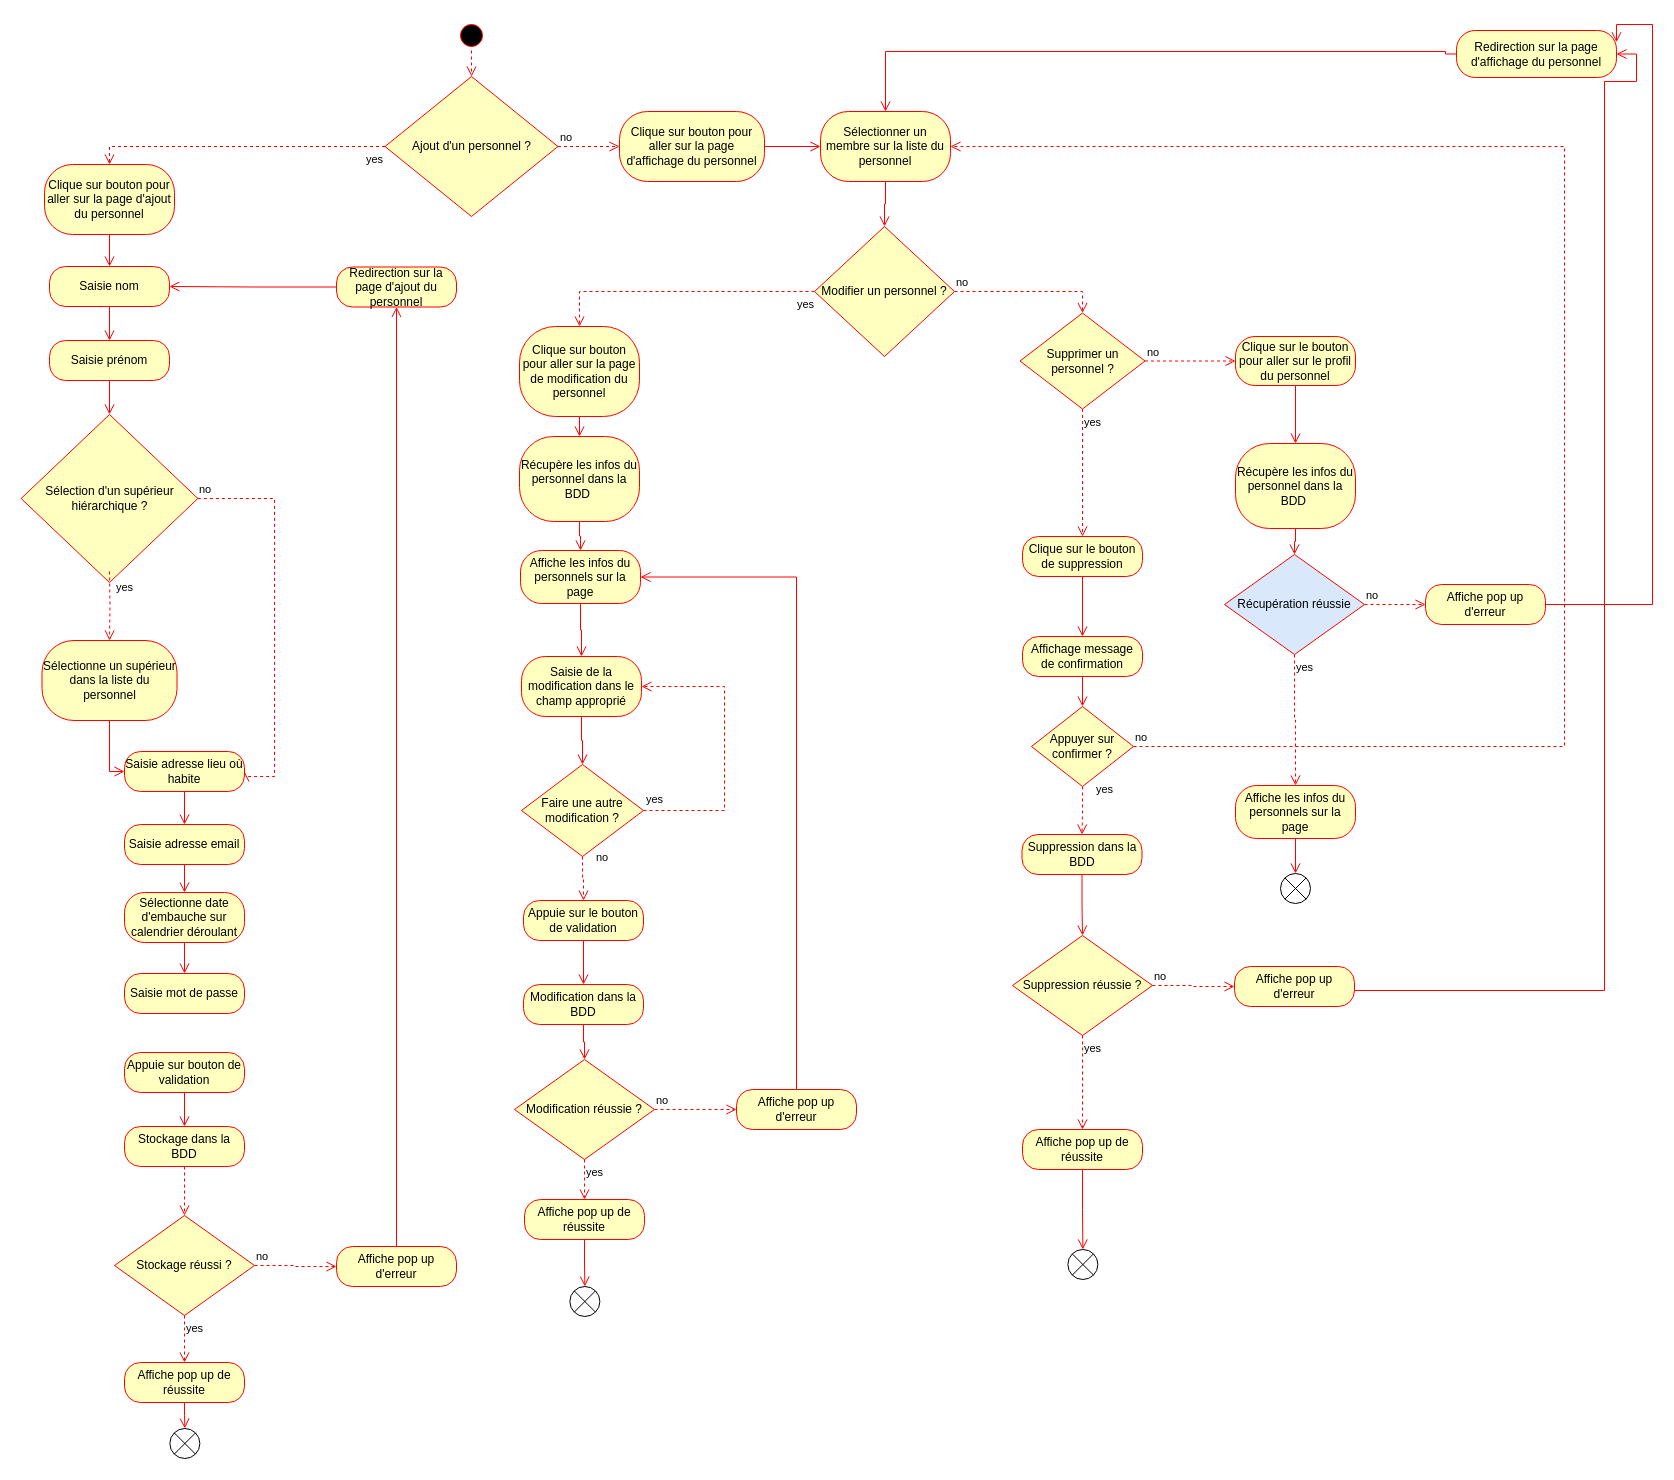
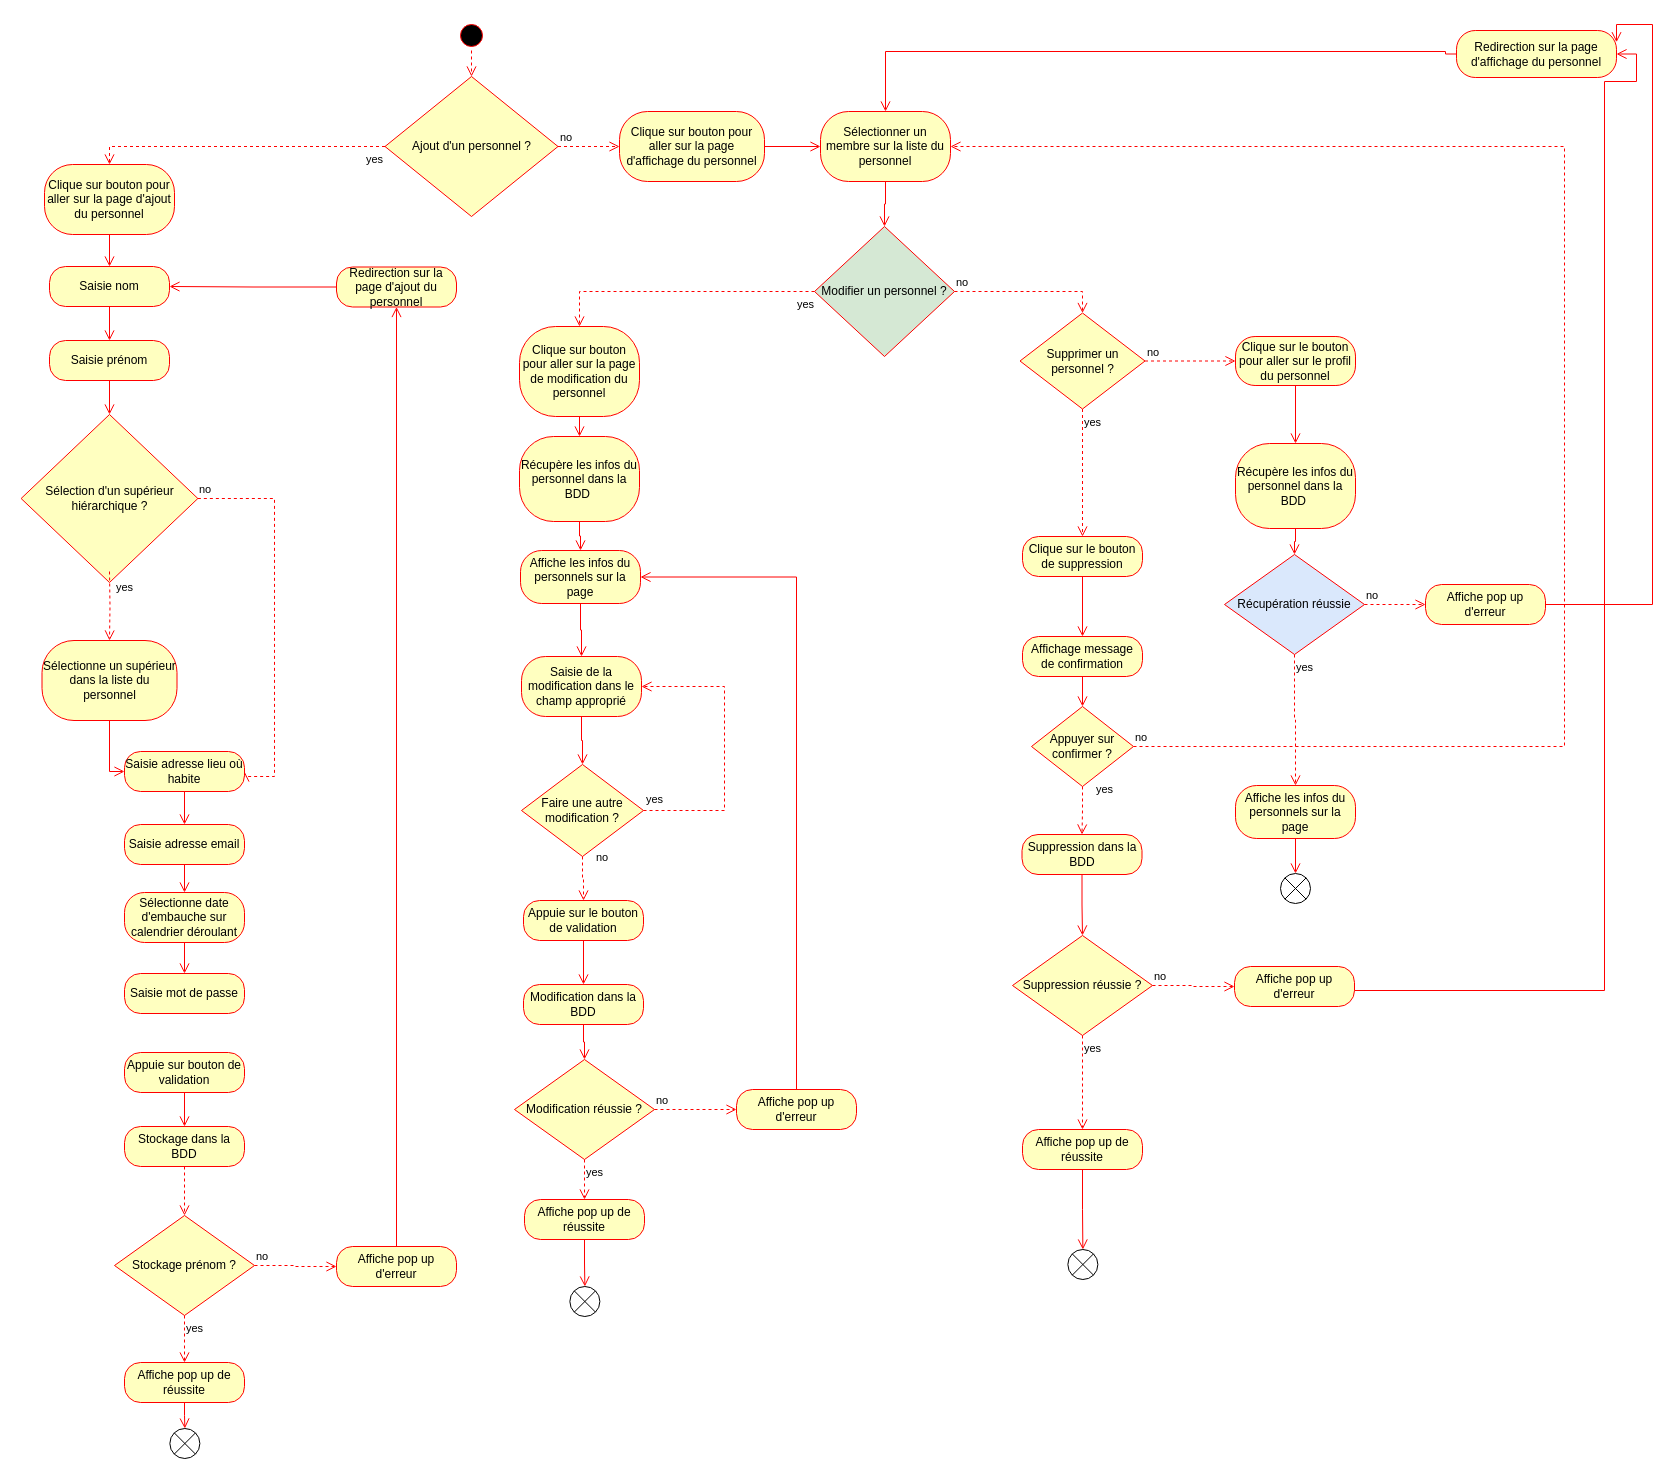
(885, 292) -> (885, 292)
(185, 1266) -> (185, 1266)
